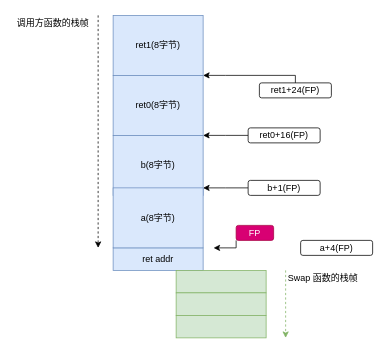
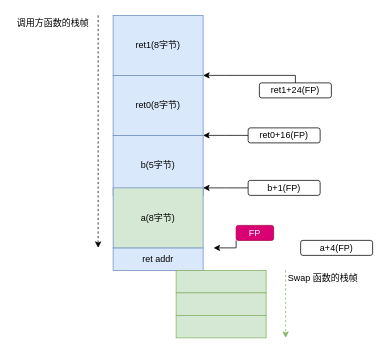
(158, 165) -> (158, 165)
(158, 218) -> (158, 218)
